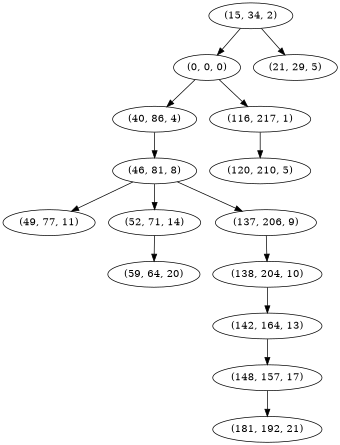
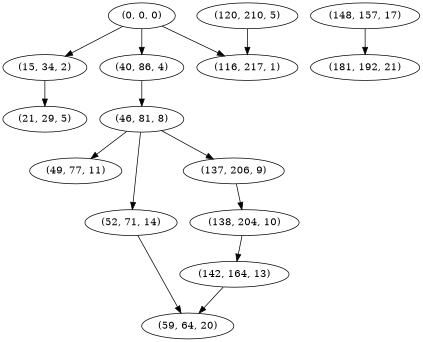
(231, 39) -> (97, 40)
(260, 142) -> (247, 38)
(267, 348) -> (214, 297)
